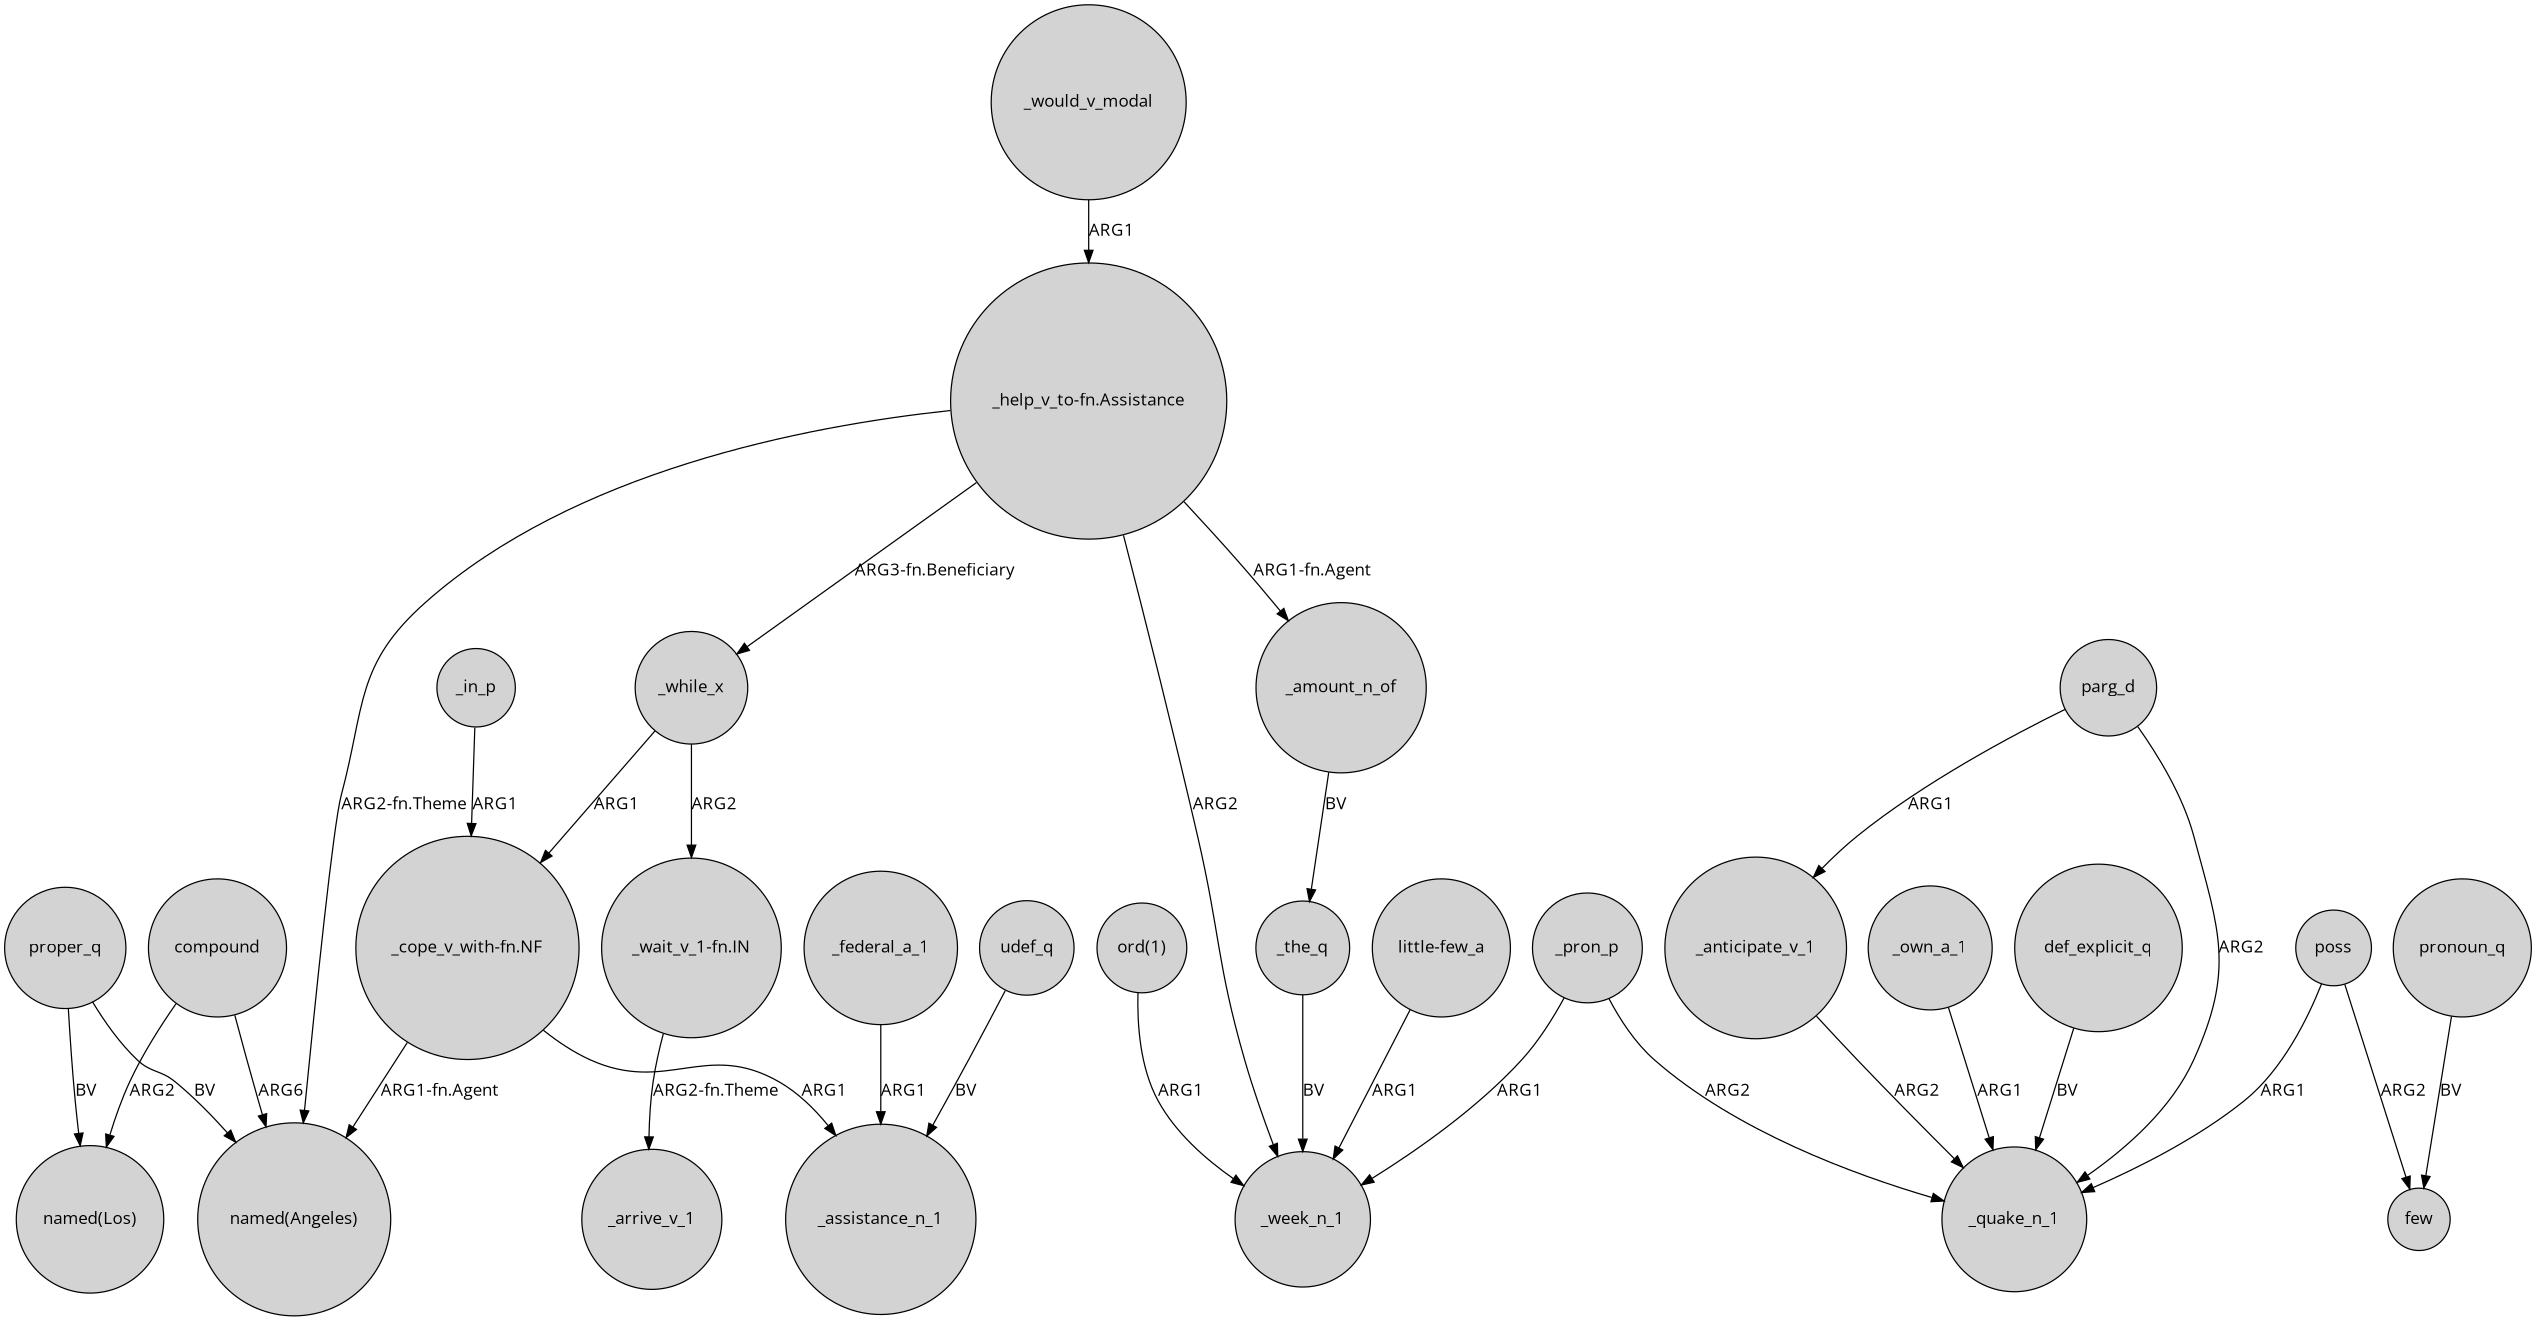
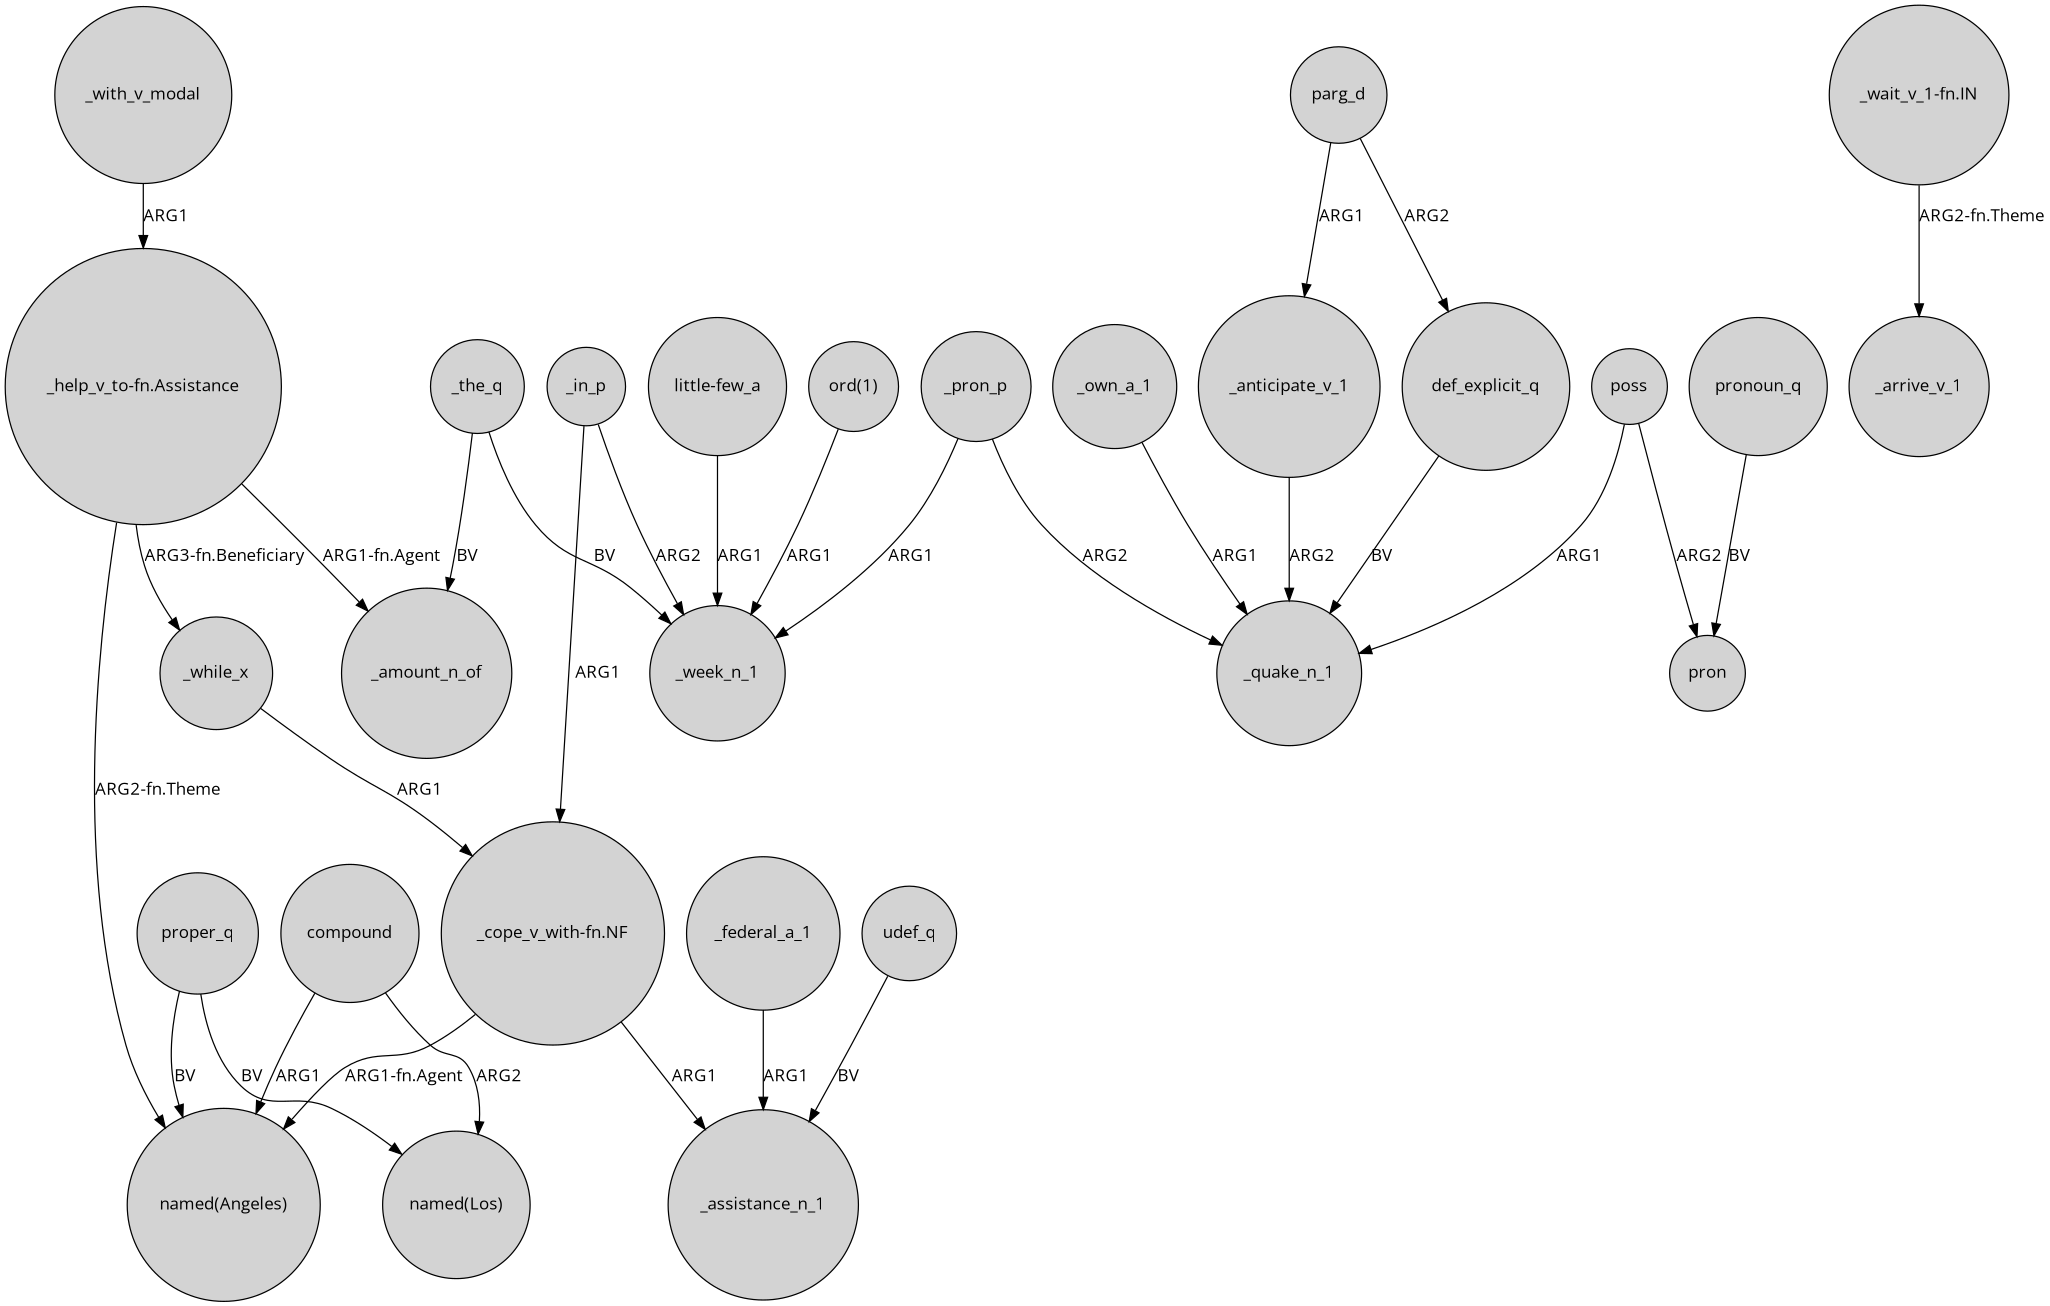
(1089, 102) -> (143, 95)
(691, 795) -> none
(1320, 831) -> (463, 506)
(1198, 840) -> (633, 516)
(2219, 966) -> (1401, 219)
(281, 1091) -> (299, 1077)
(2419, 1219) -> (1708, 673)
